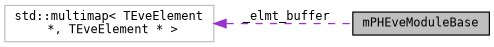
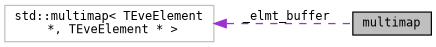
(421, 24) -> (392, 24)
